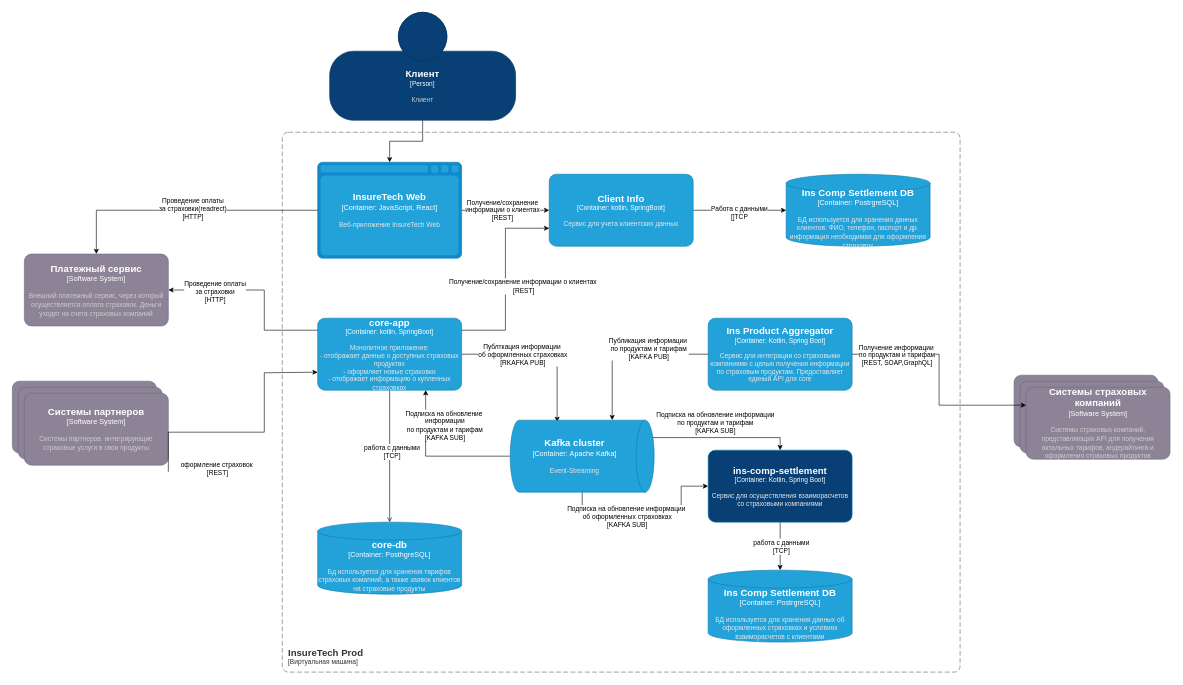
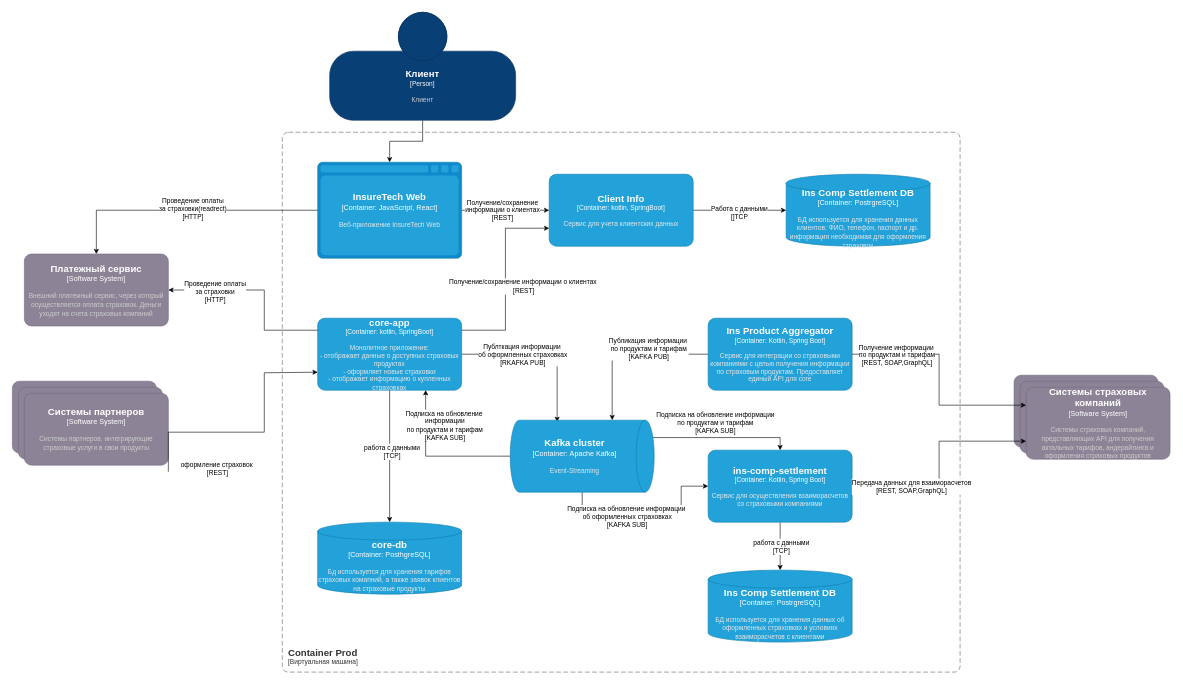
(780, 486) -> (780, 486)
none -> (899, 486)
(390, 518) -> (390, 516)
(324, 658) -> (324, 658)
